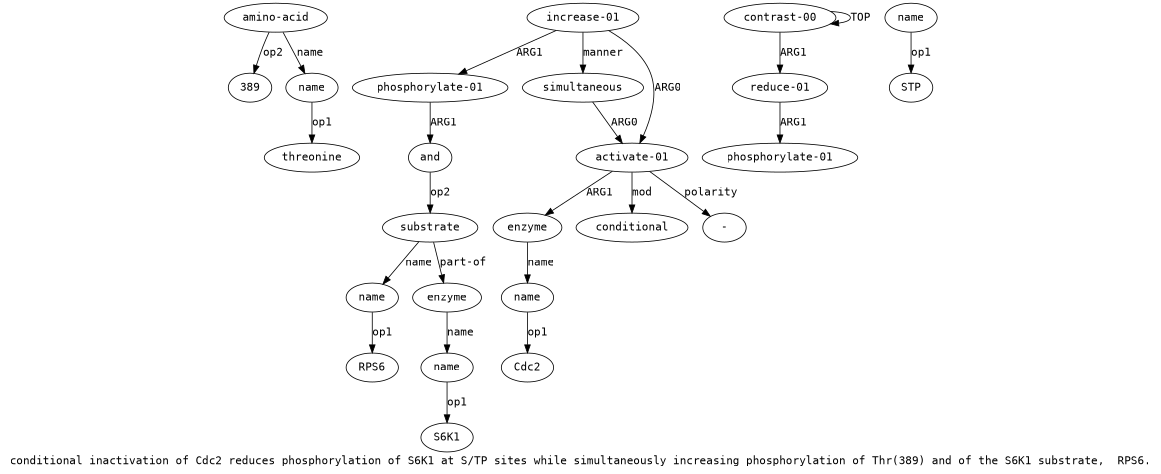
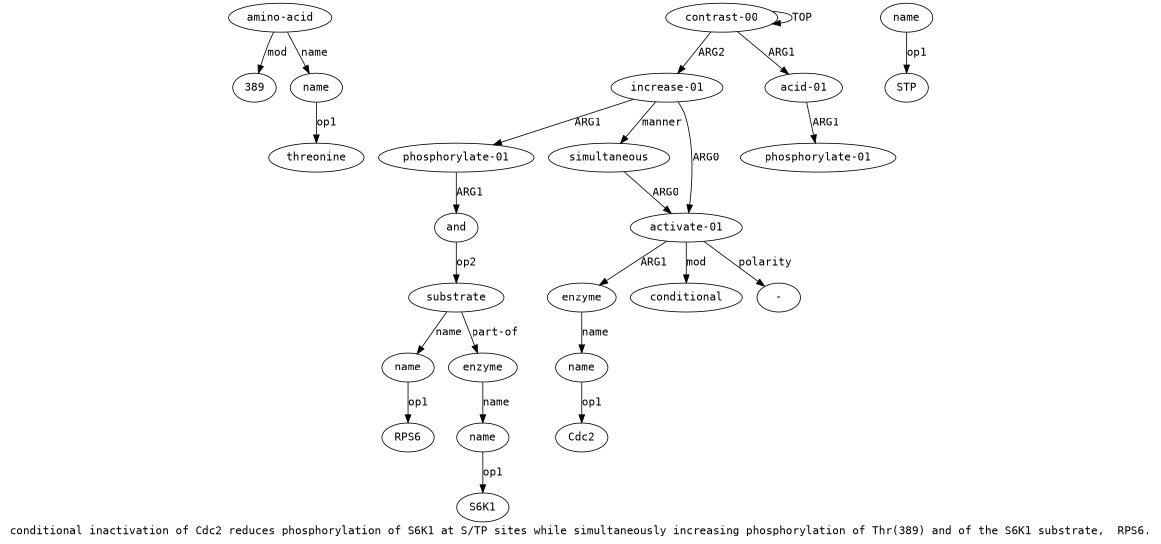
none -> (697, 50)
(273, 53) -> (277, 53)
(780, 88) -> (804, 88)
